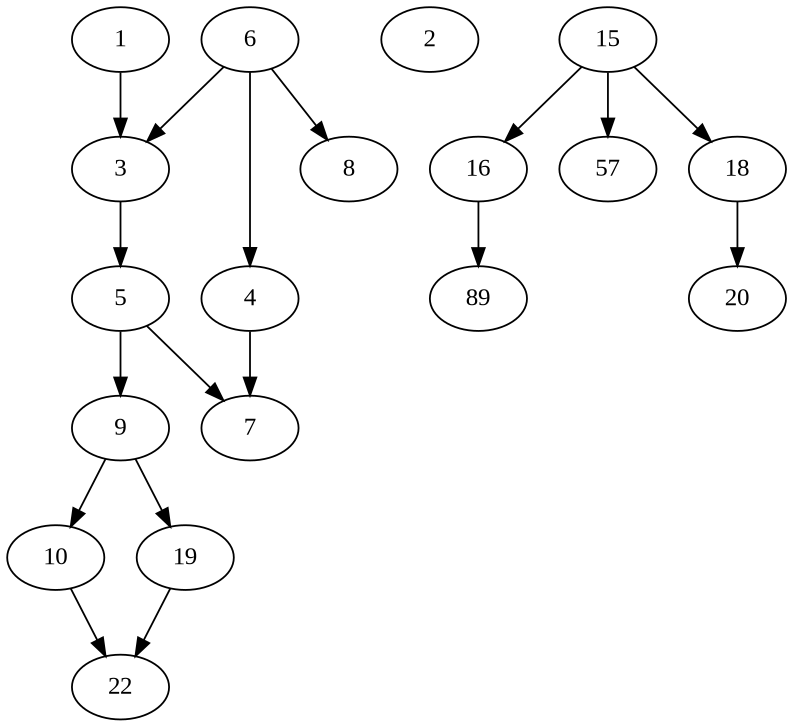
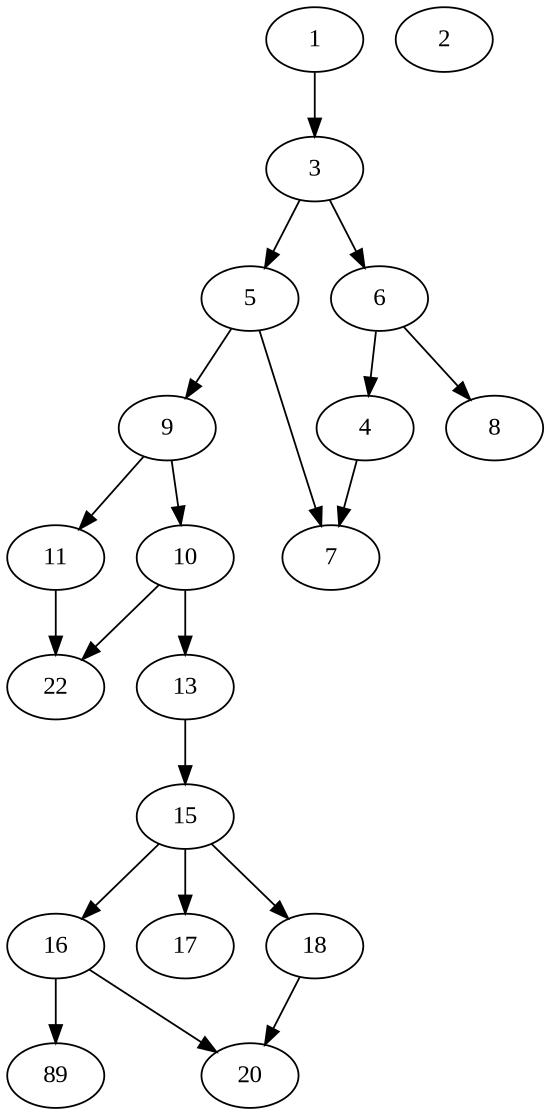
(192, 98) -> (343, 226)
(608, 169) -> (185, 946)
(185, 558) -> (56, 558)
none -> (185, 687)
none -> (146, 1006)
